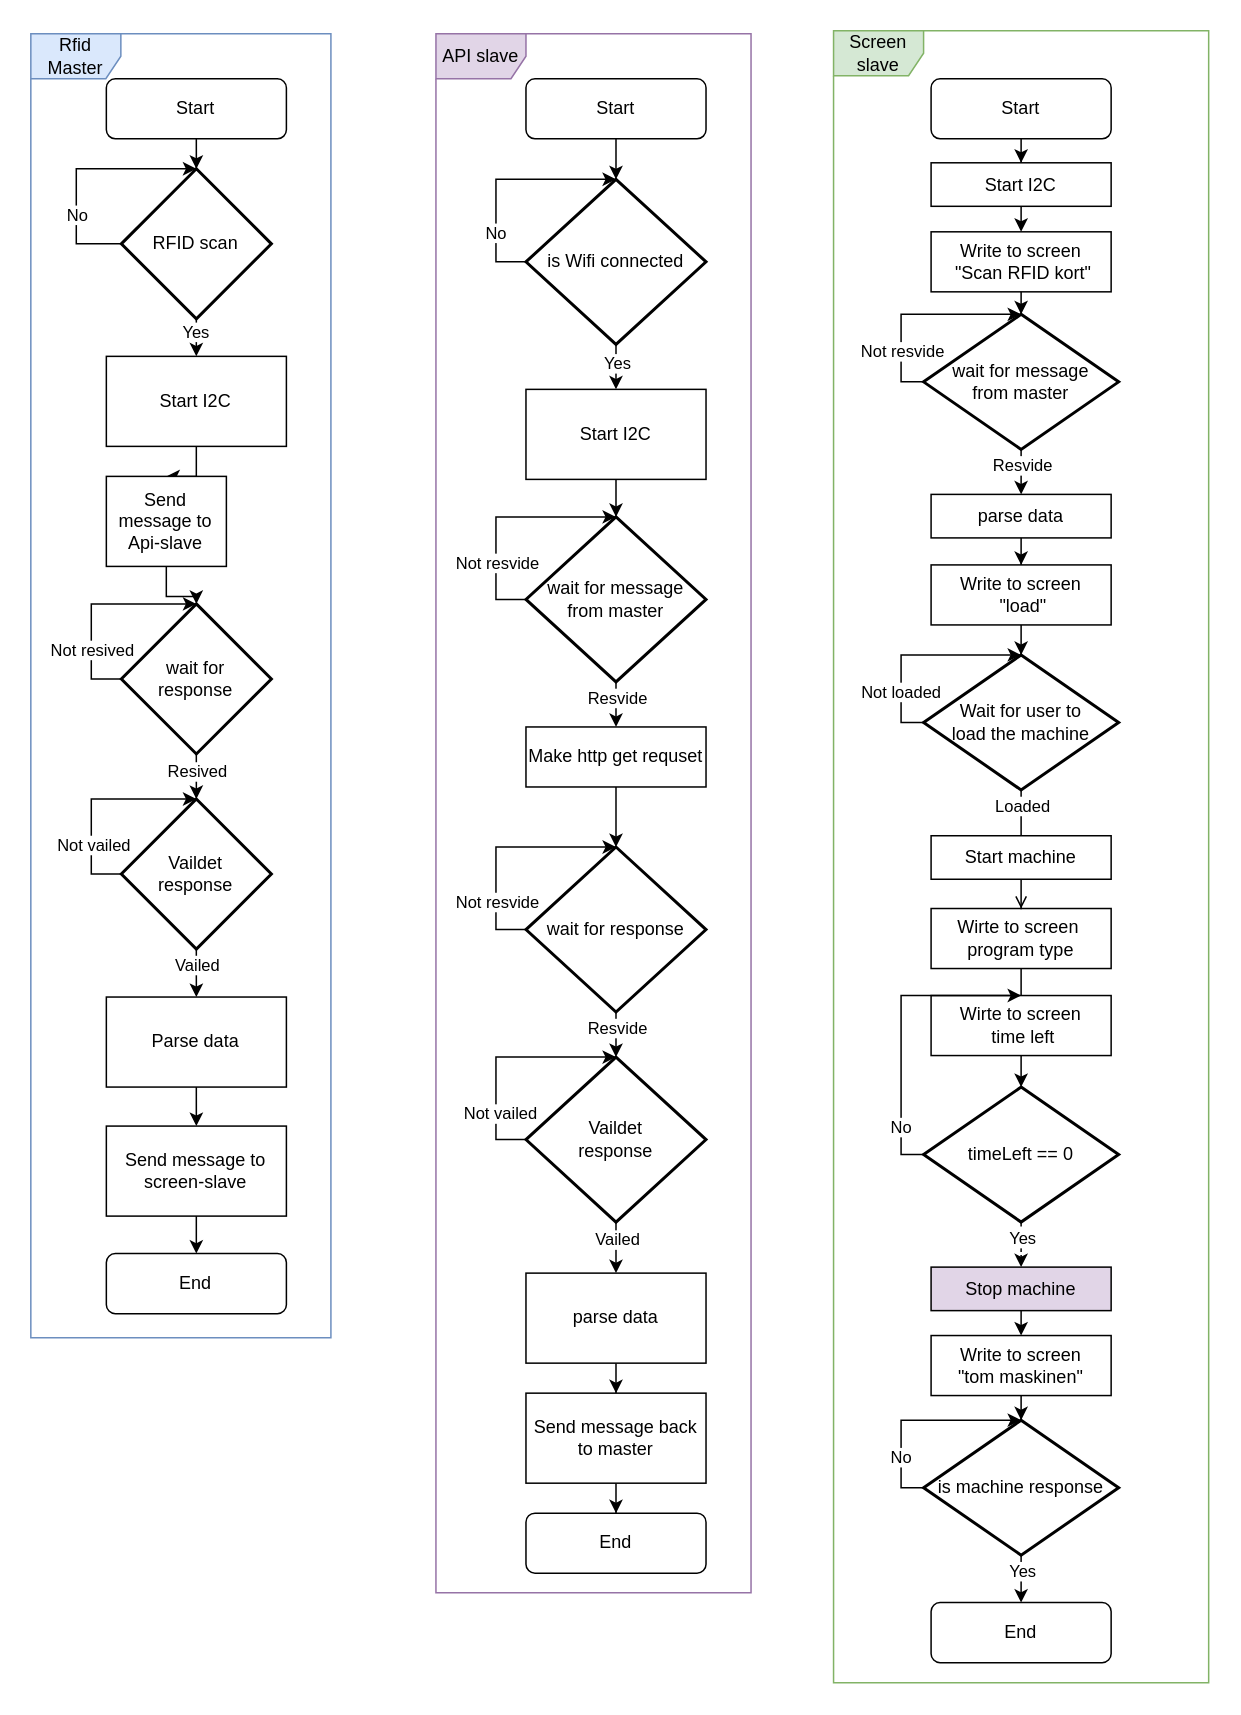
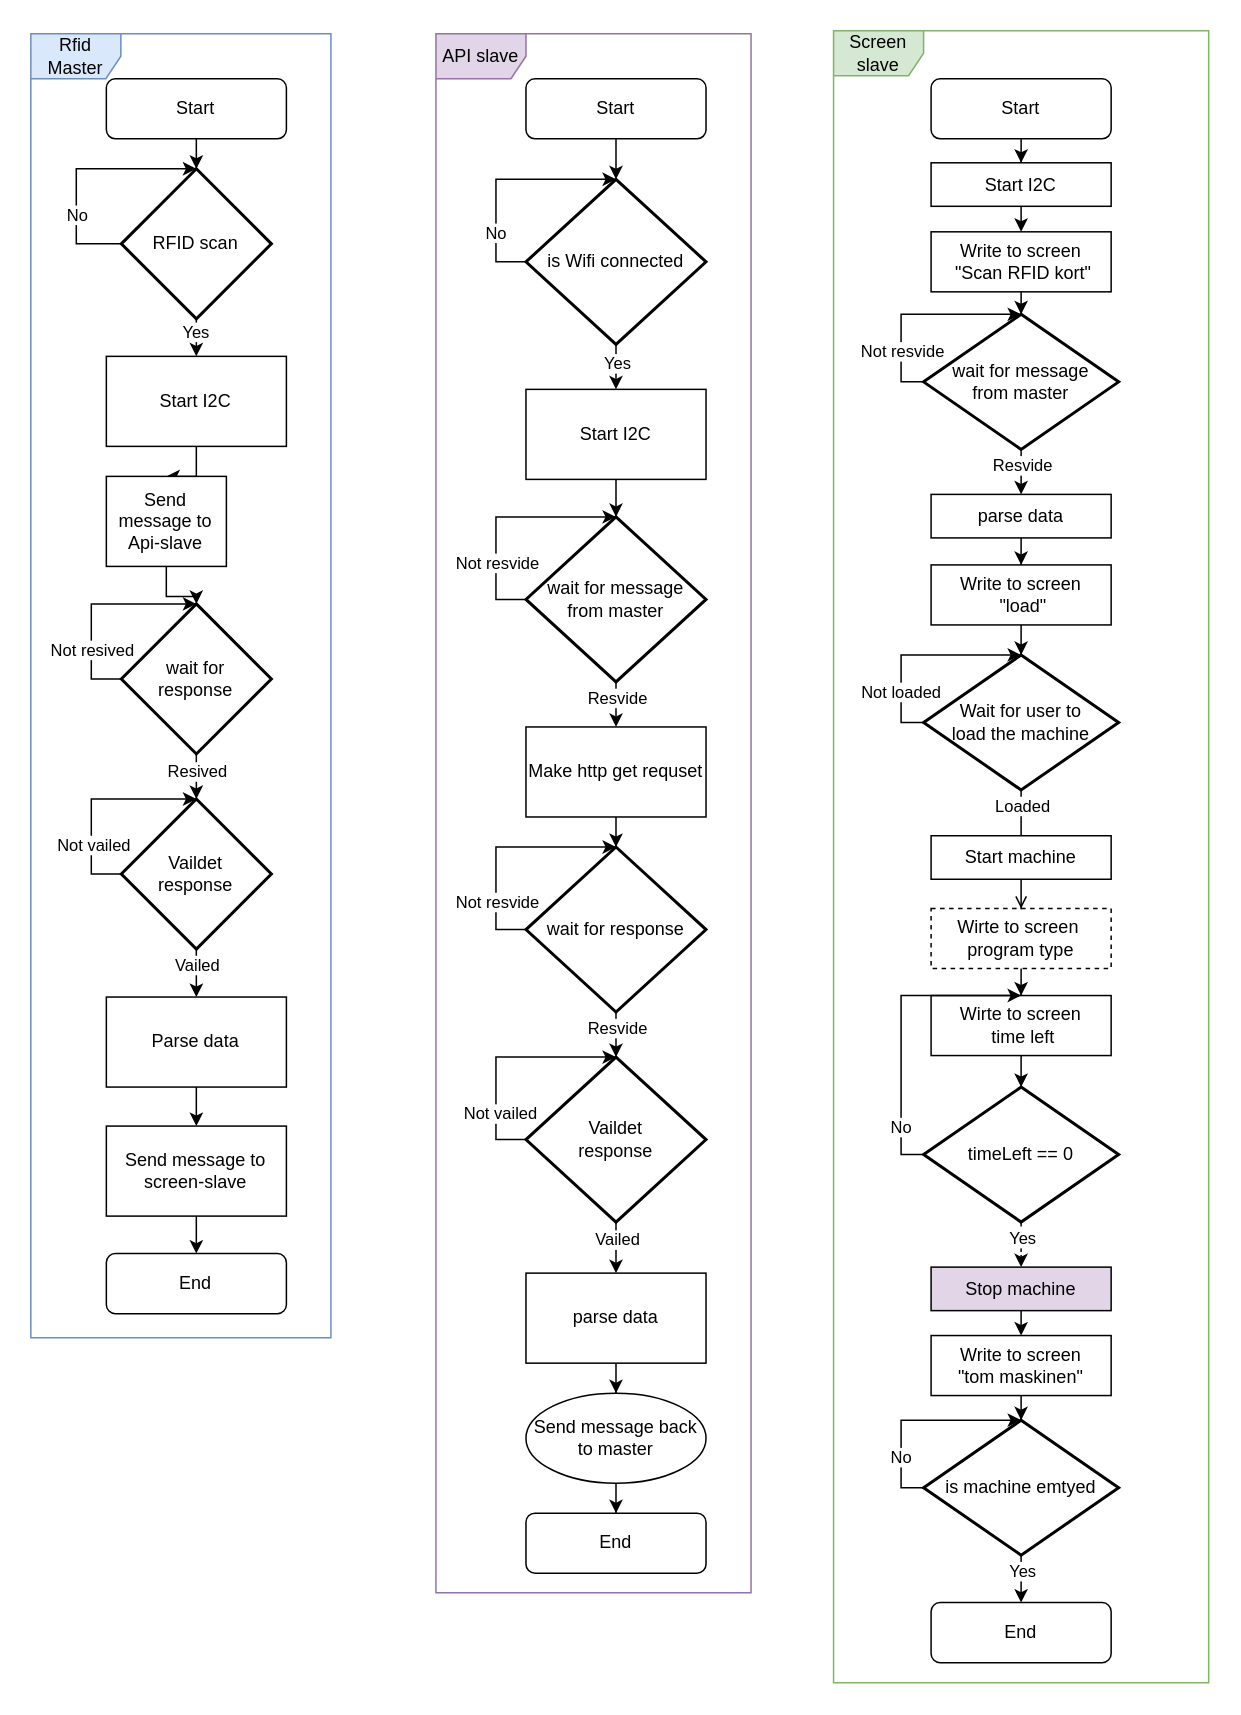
(616, 757) -> (616, 772)
(1021, 938) -> (1021, 938)
(1021, 988) -> (1021, 984)
(616, 1438) -> (616, 1438)
(1021, 1487) -> (1021, 1487)
